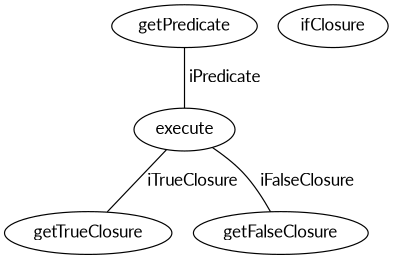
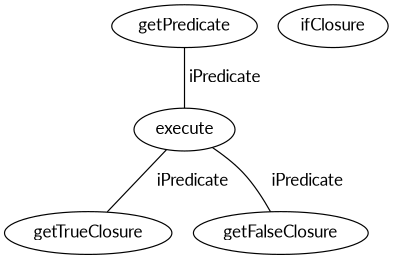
(190, 181) -> (190, 181)
(305, 181) -> (305, 181)
